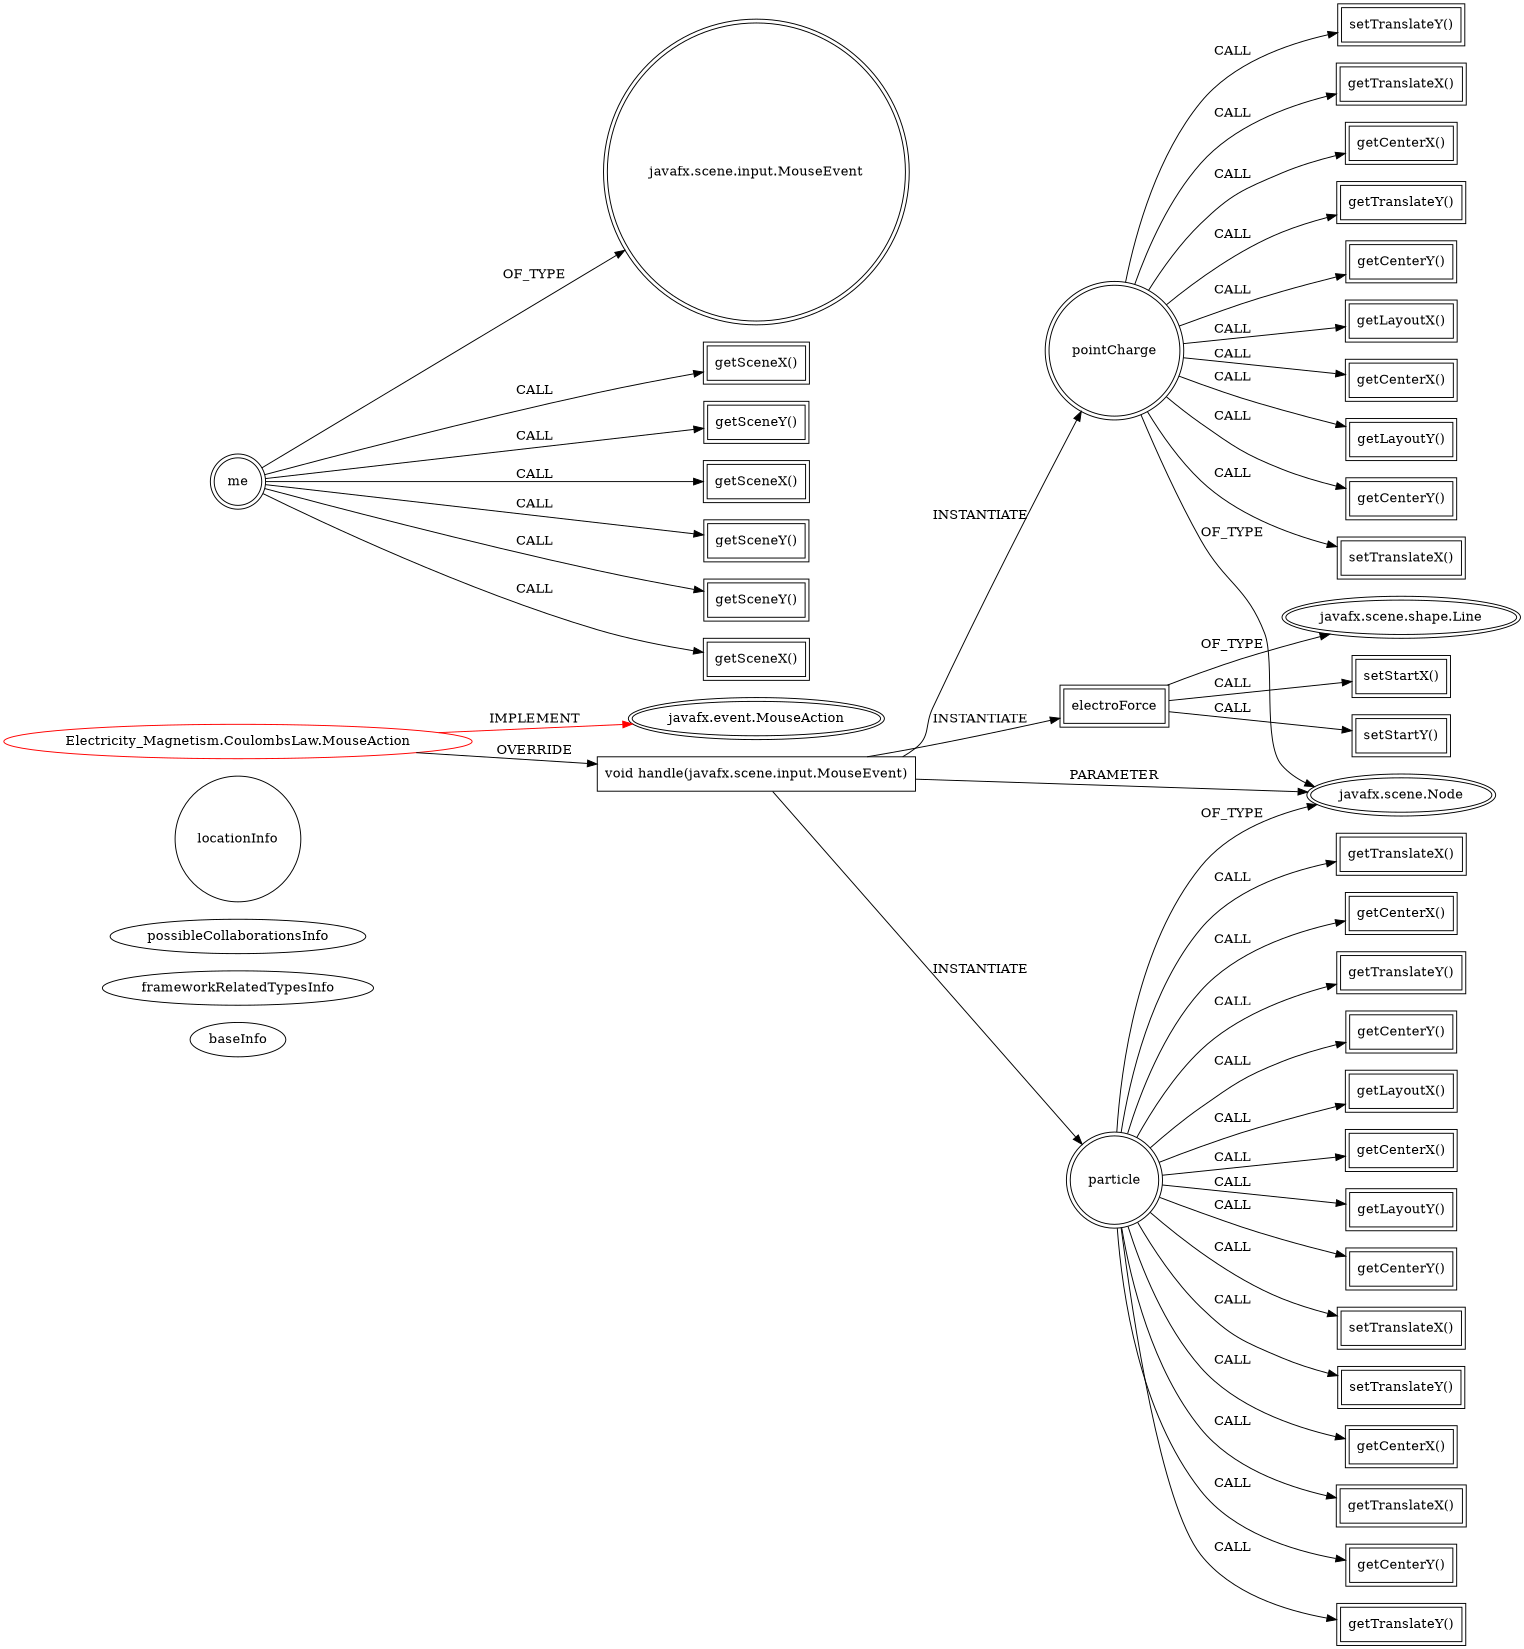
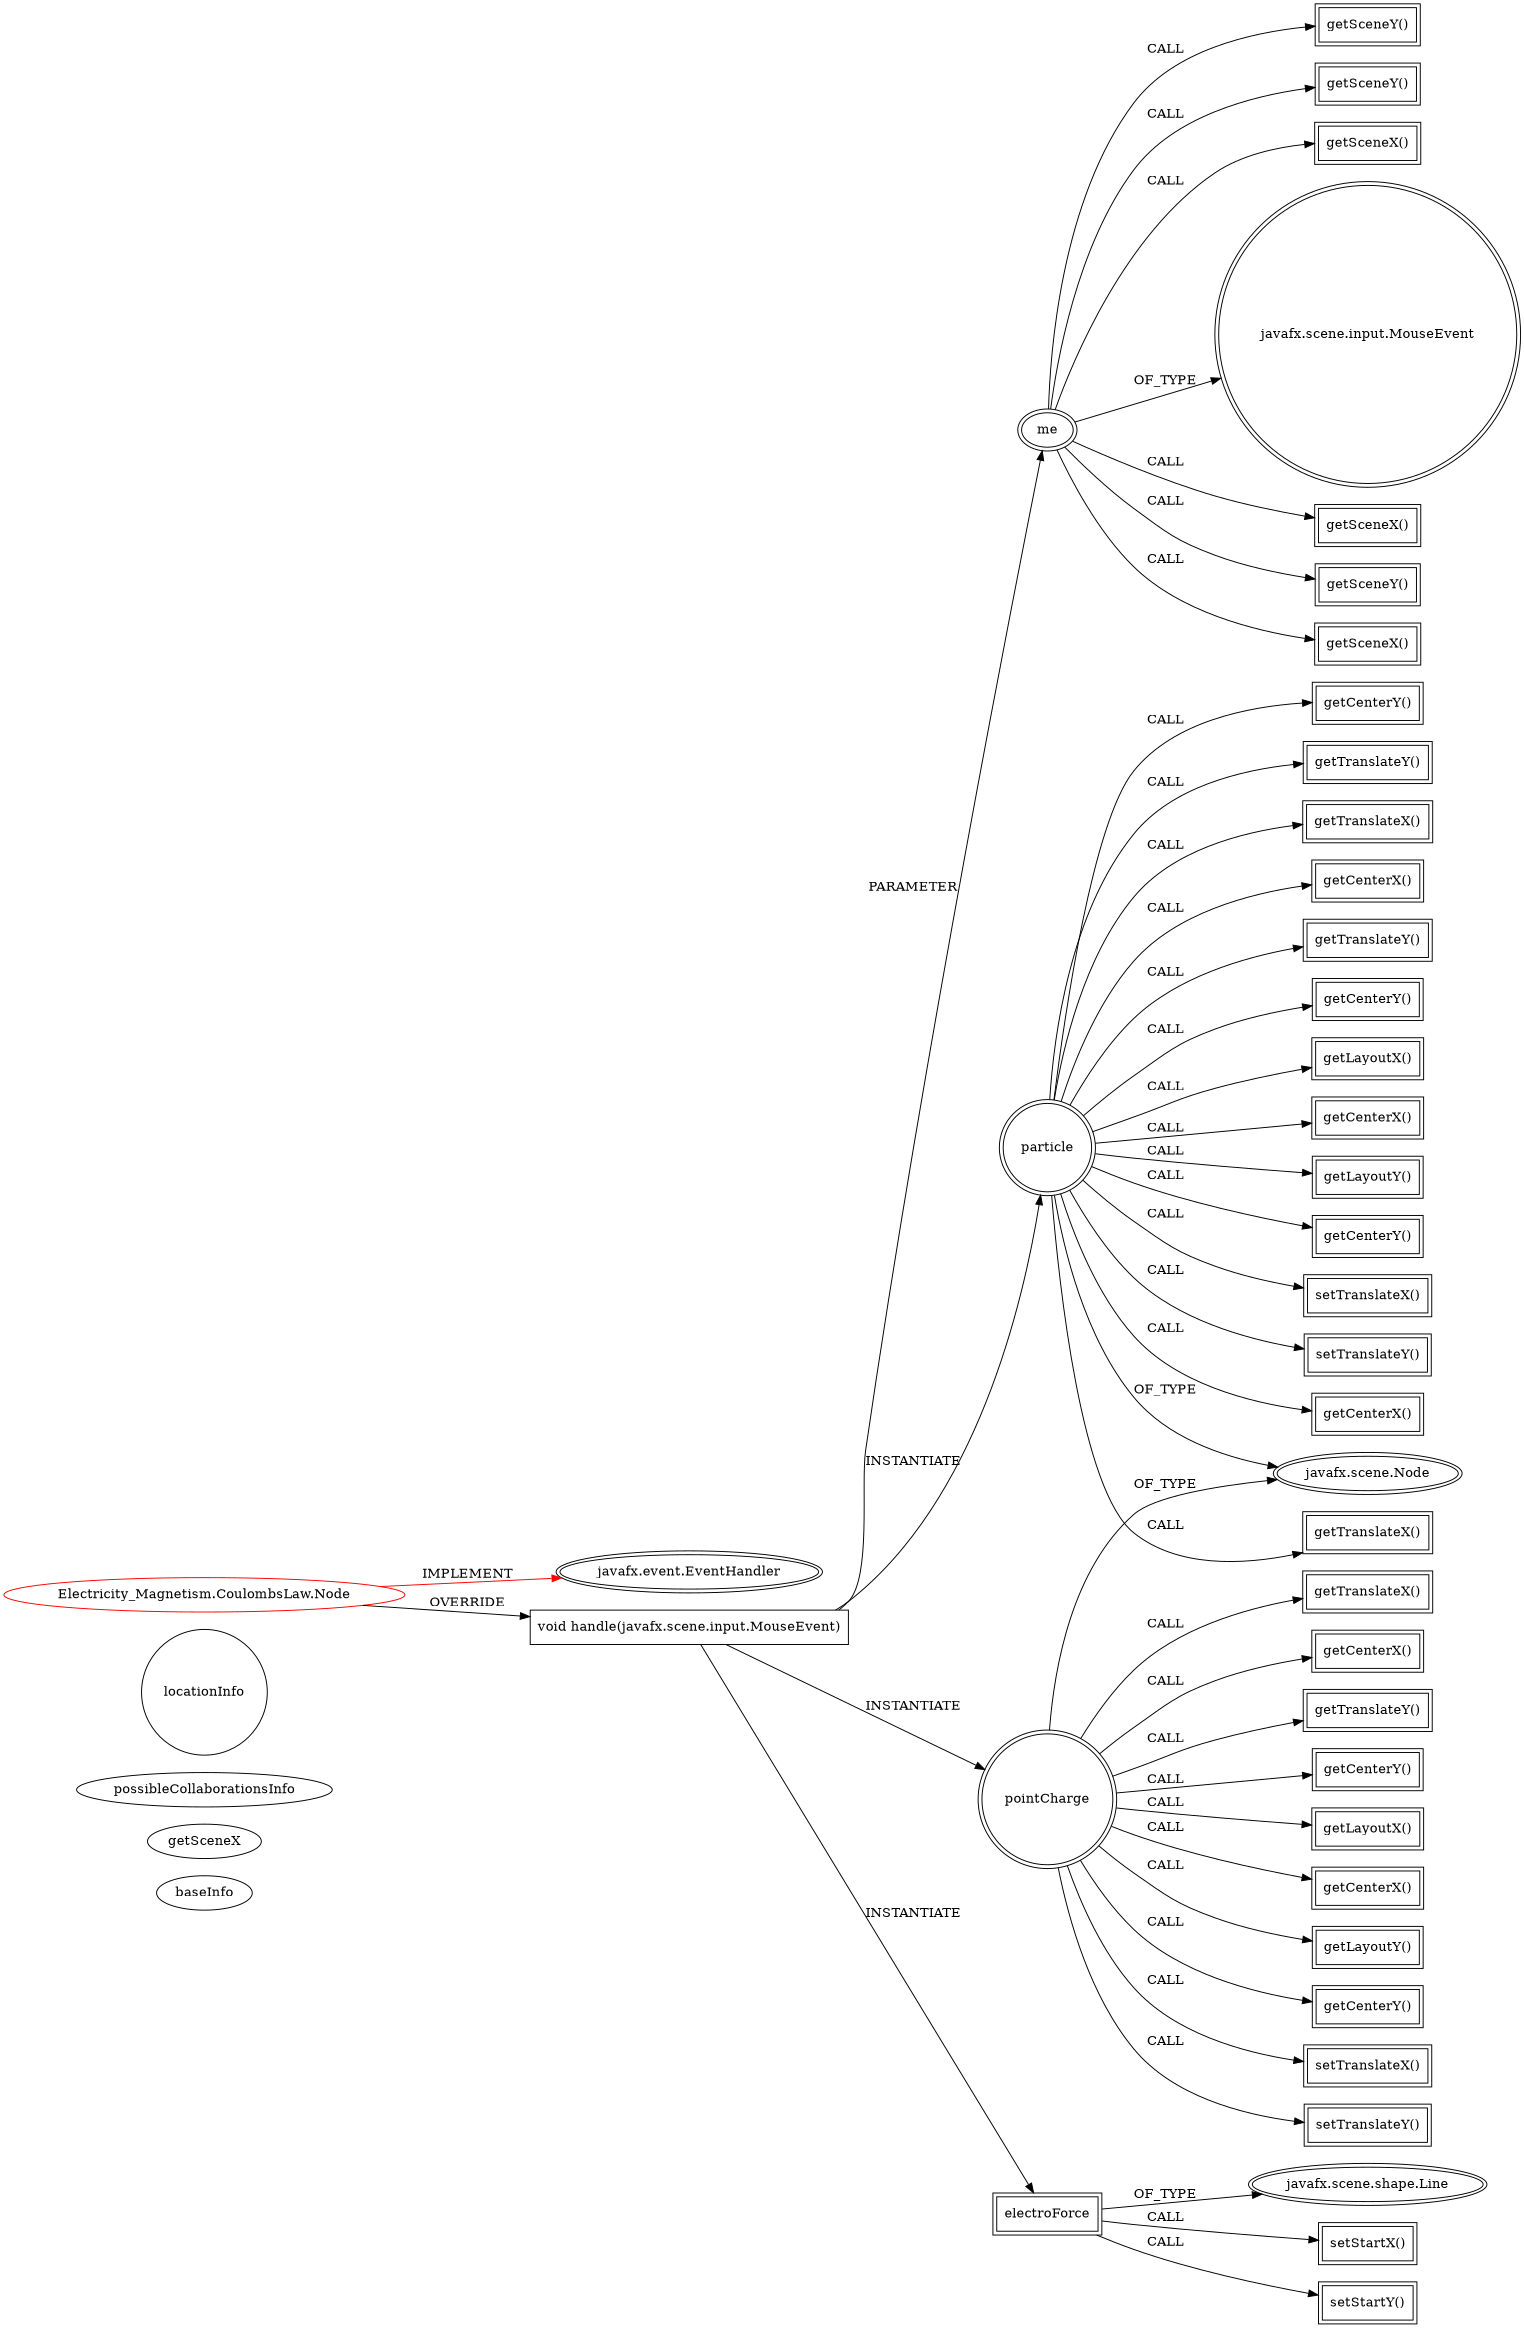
(238, 482) -> (1047, 430)
(756, 719) -> (689, 1572)
(238, 742) -> (204, 1595)
(1107, 785) -> (933, 1036)
(238, 988) -> (204, 1841)
